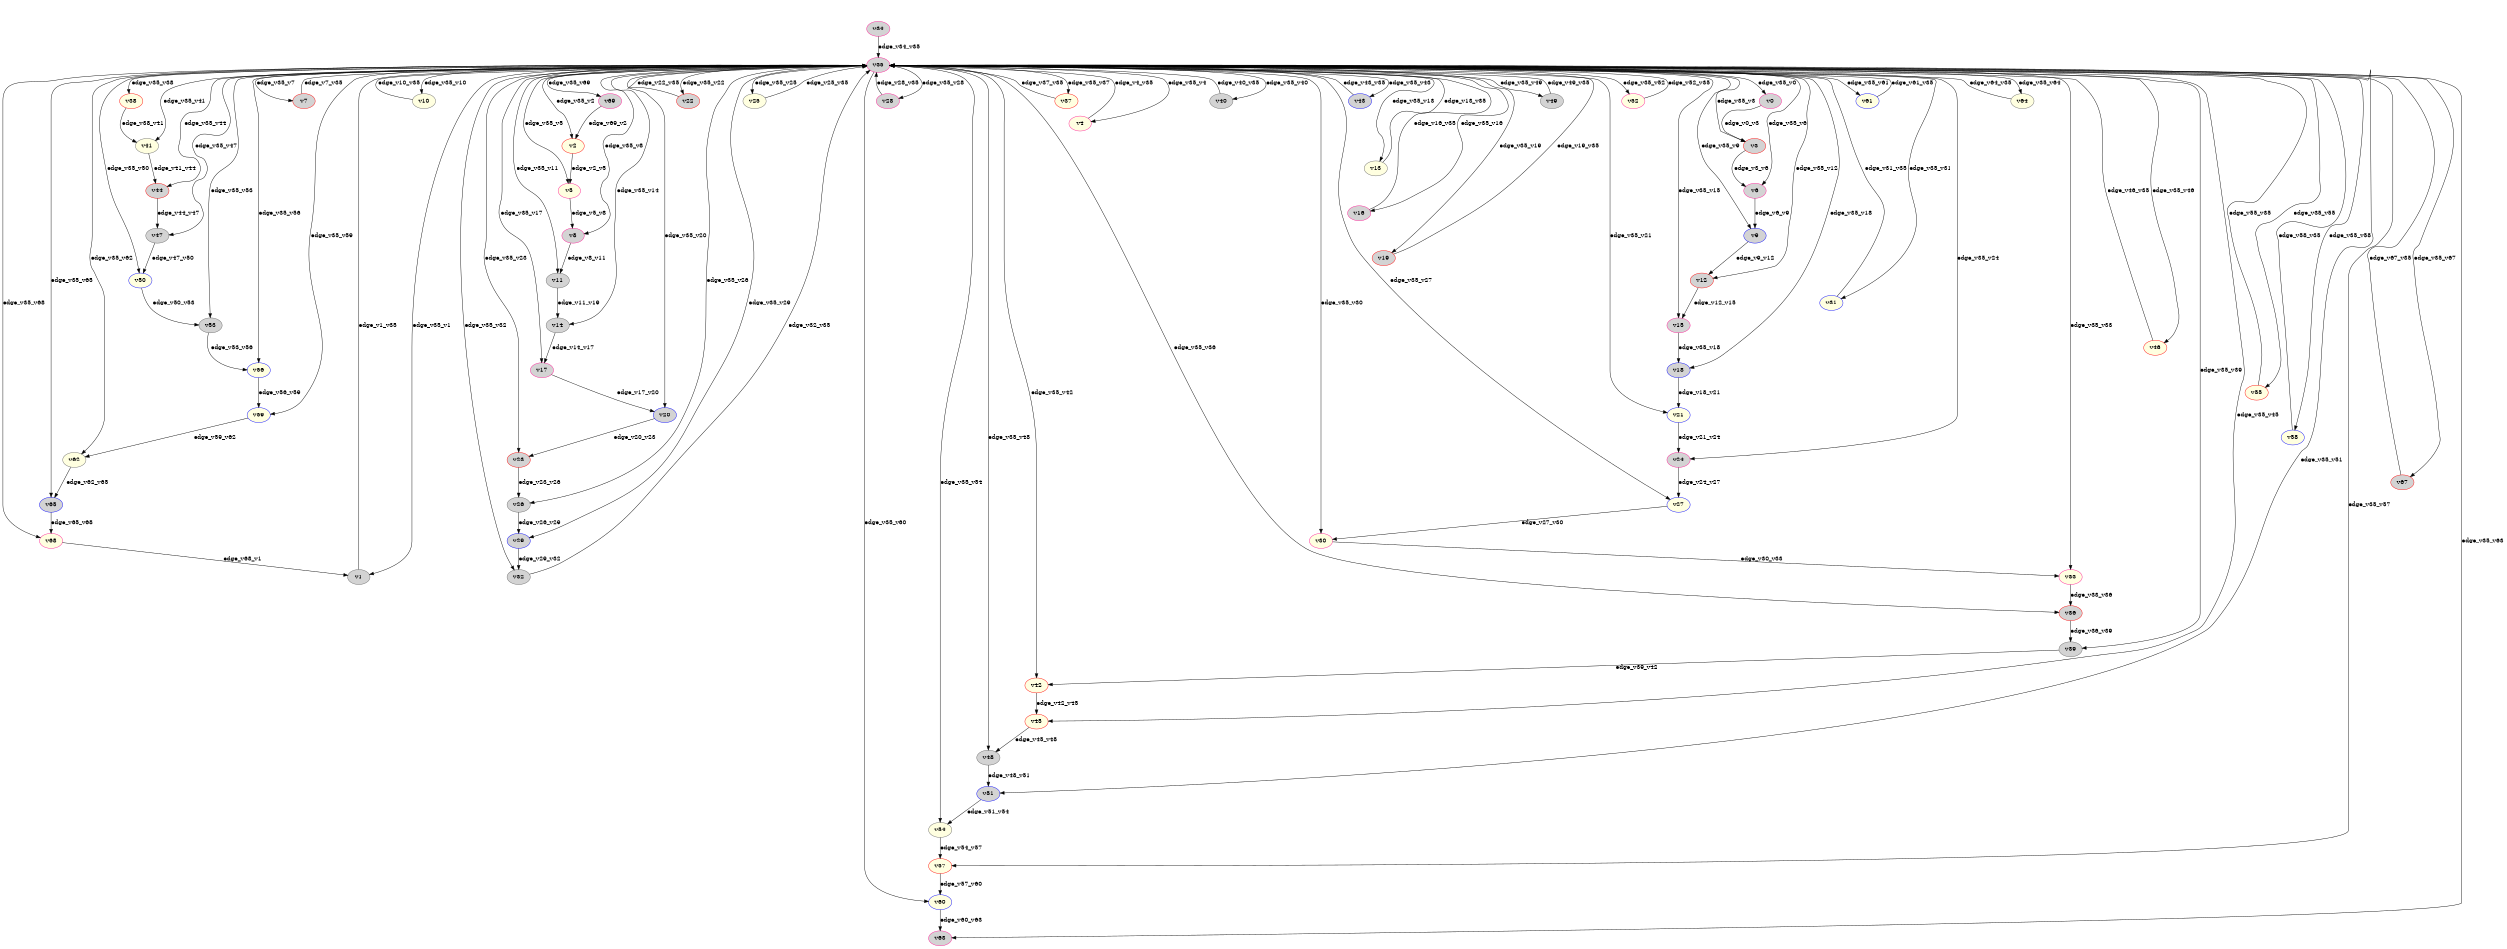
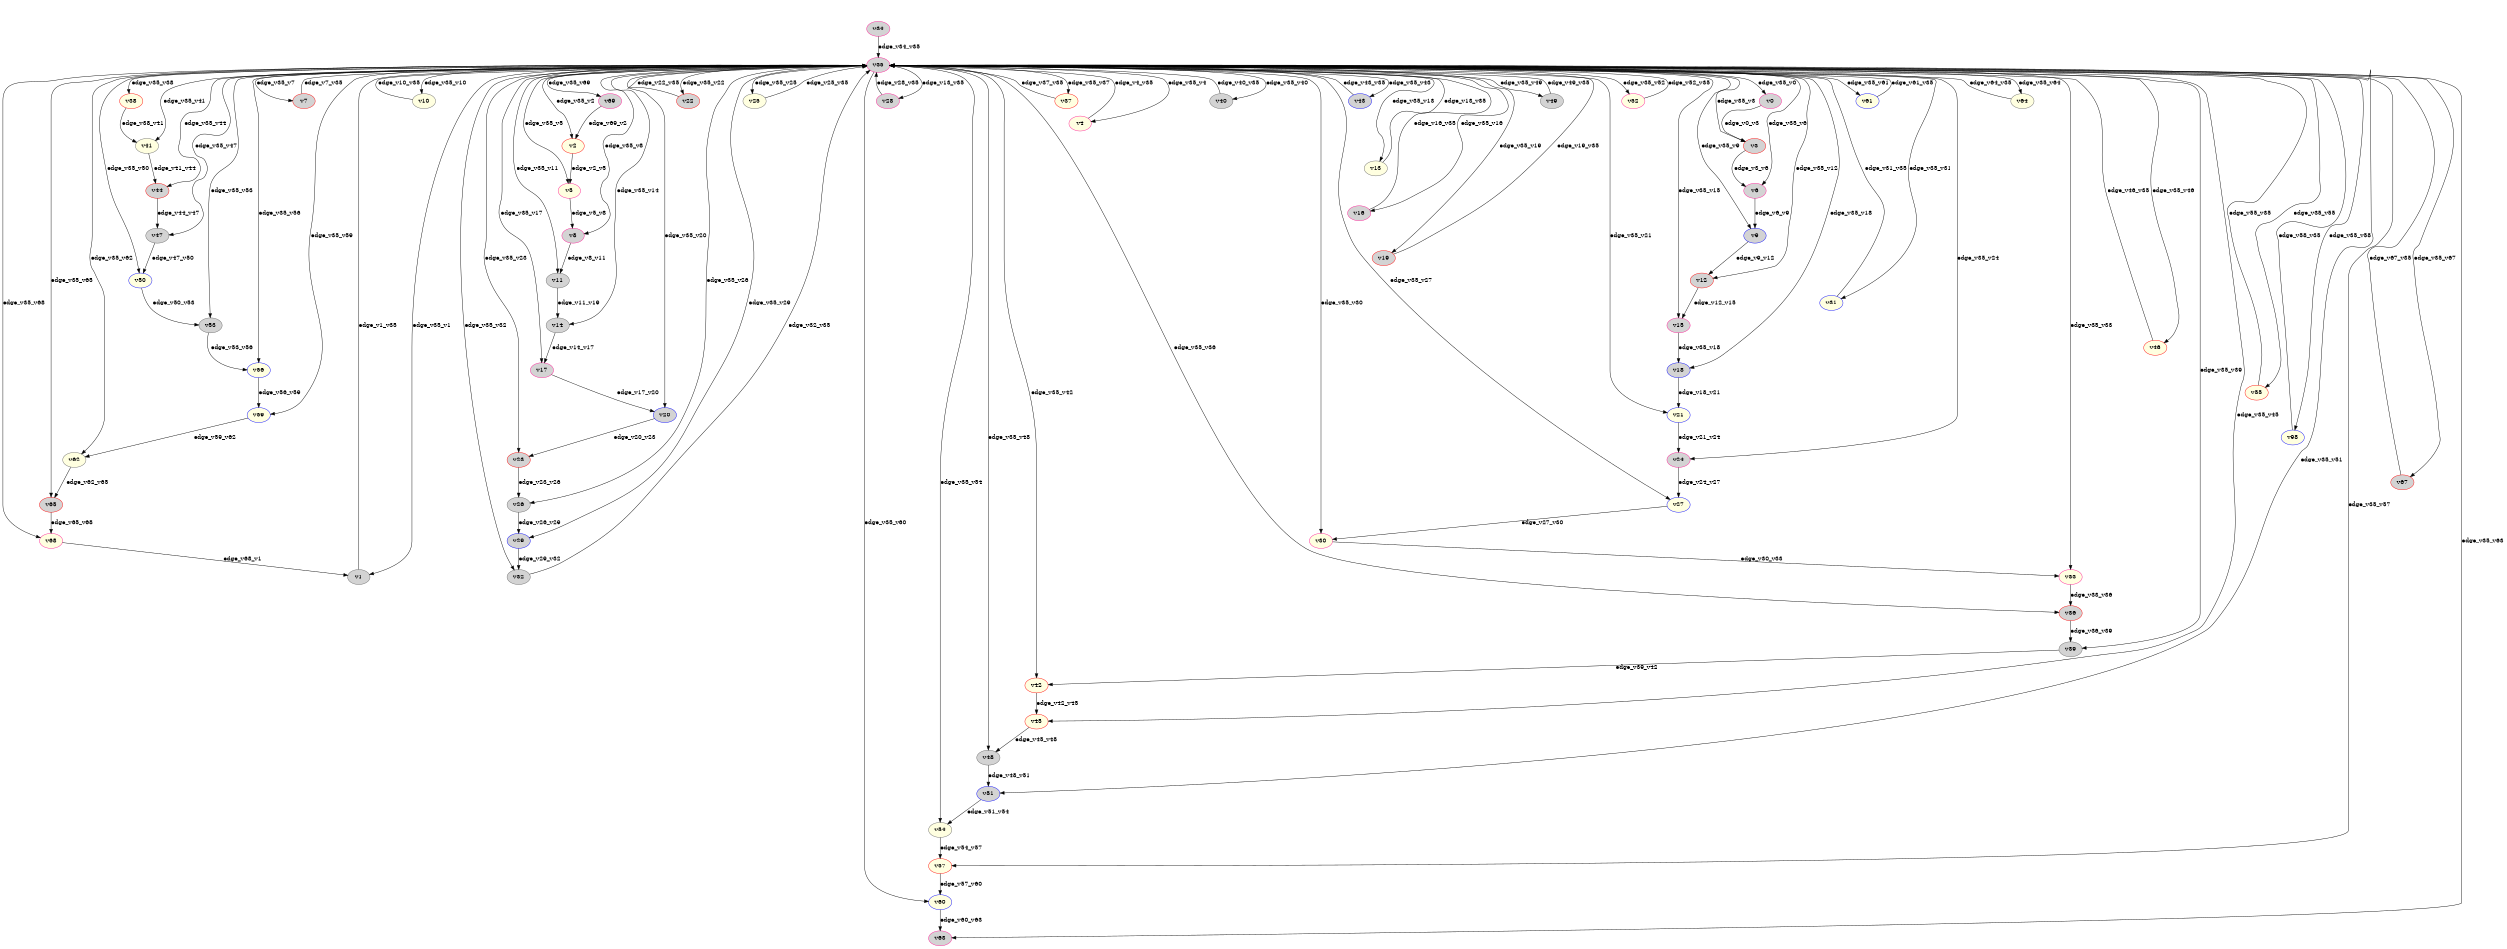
(943, 83) -> (943, 83)
(2293, 437) -> (2293, 437)
(51, 505) -> (51, 505)
